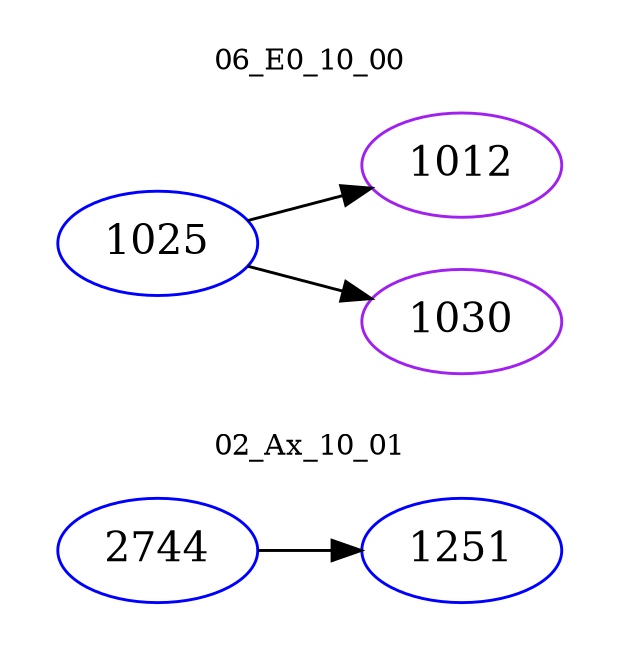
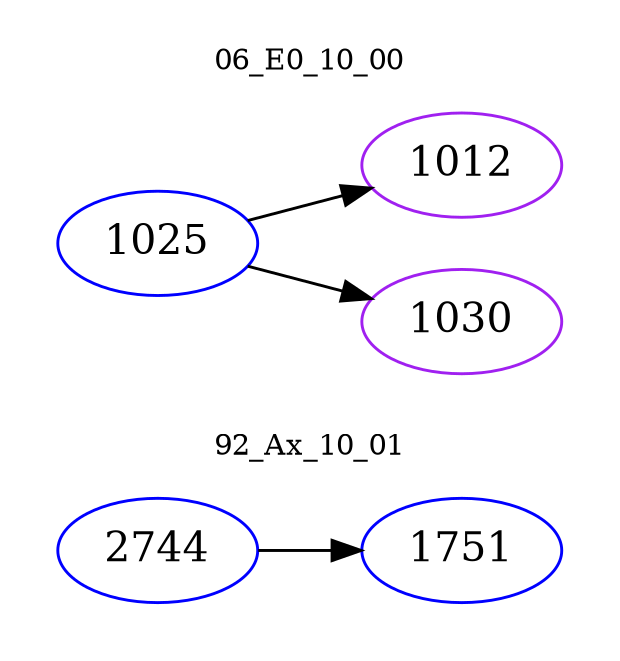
(310, 448) -> (310, 448)
(462, 550) -> (462, 550)
